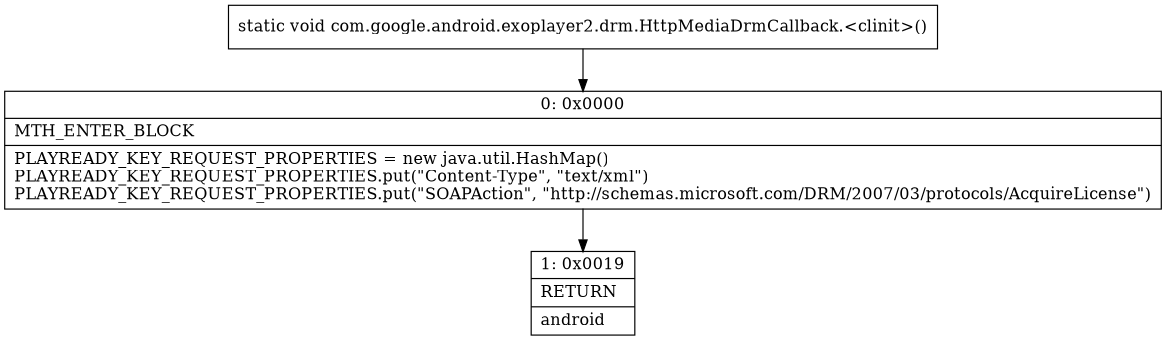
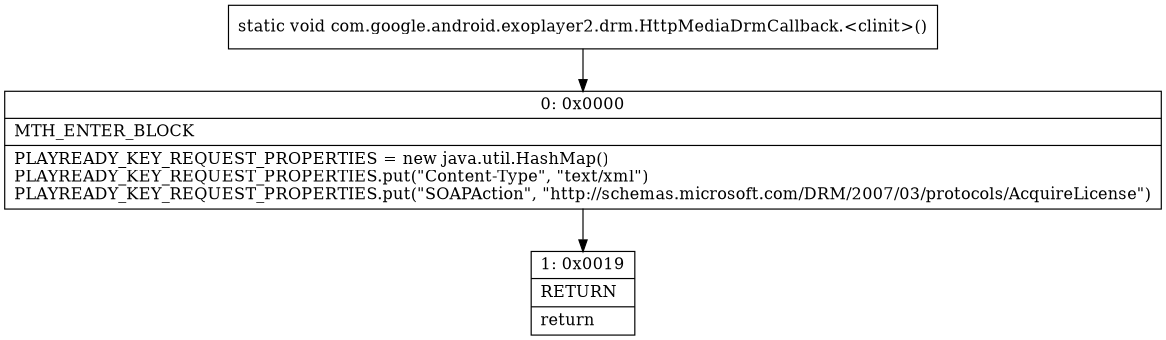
(573, 320) -> (568, 320)
